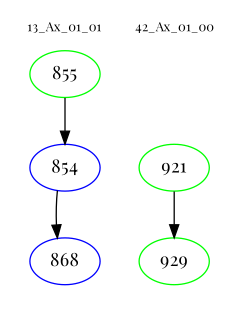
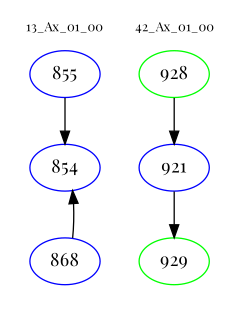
(65, 28) -> (65, 28)
(65, 74) -> (65, 74)
none -> (174, 74)
(174, 168) -> (174, 168)
(56, 208) -> (74, 221)
